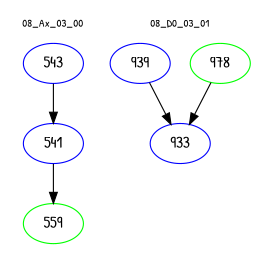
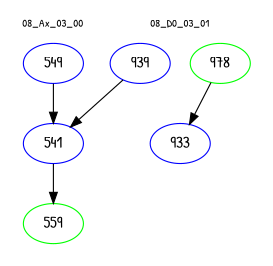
(53, 63) -> (53, 63)
(158, 98) -> (109, 93)
